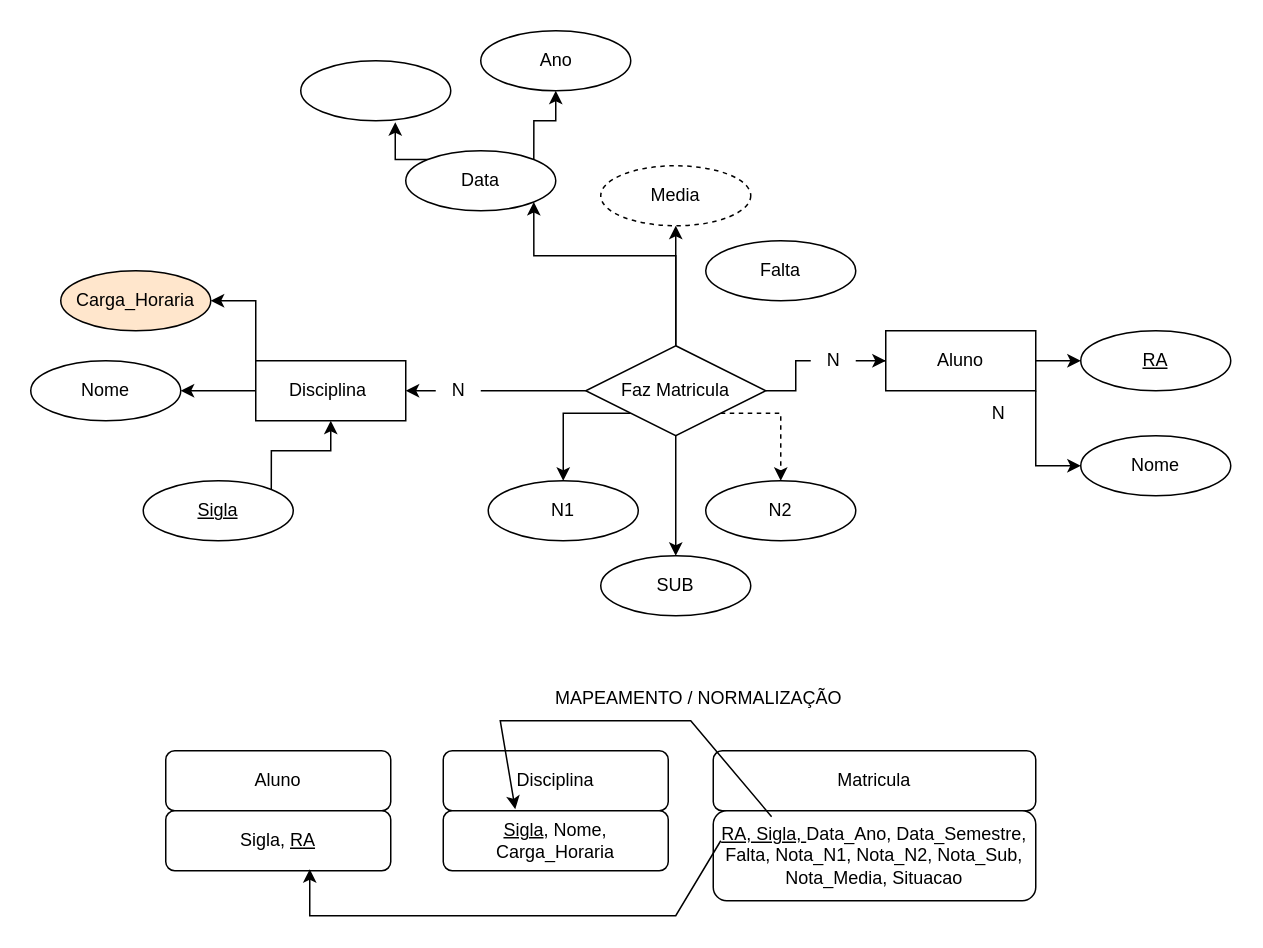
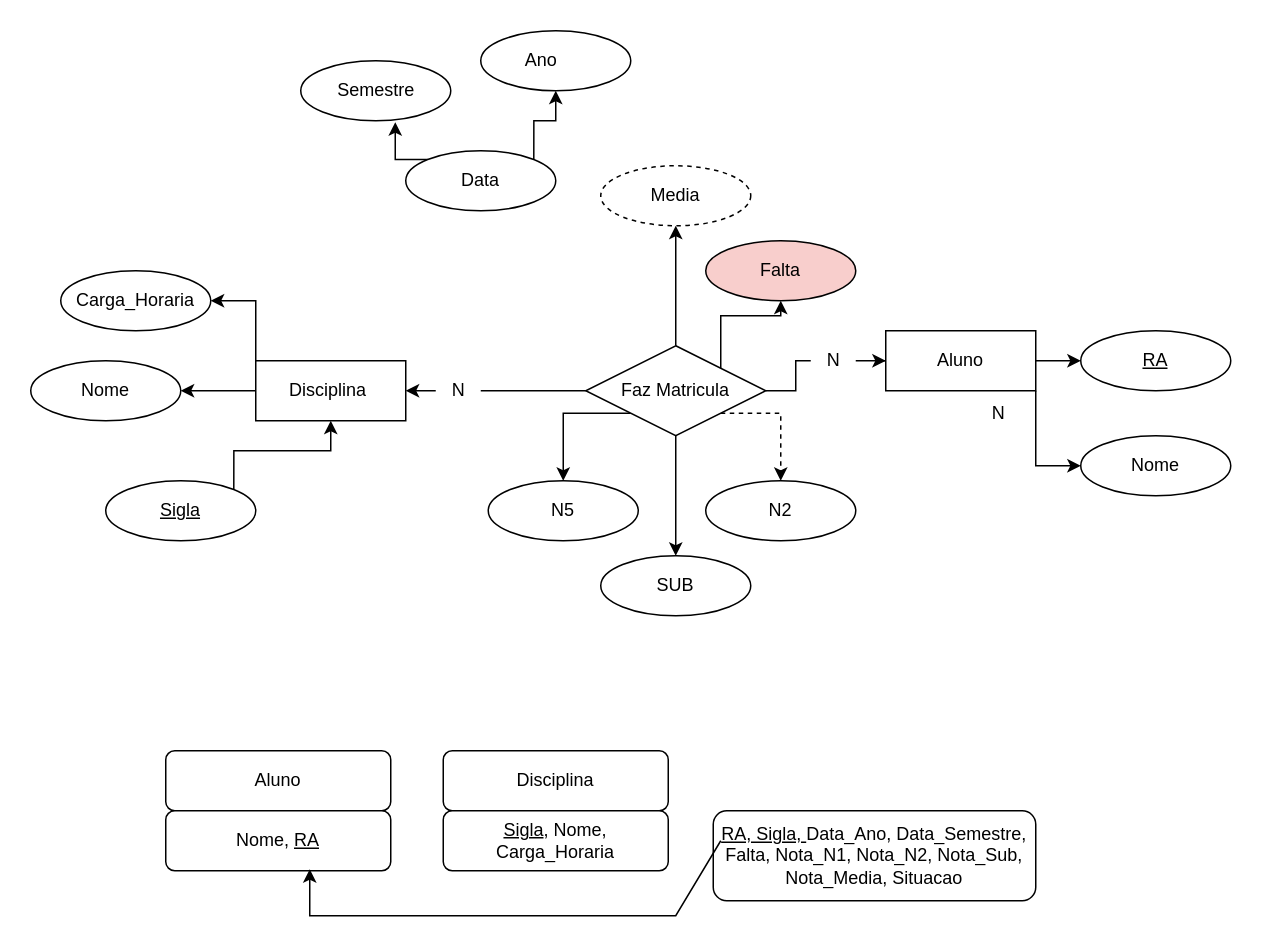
(556, 61) -> (541, 61)
none -> (376, 91)
(581, 256) -> none
(781, 271) -> (781, 271)
(136, 301) -> (136, 301)
none -> (727, 316)
(218, 511) -> (181, 511)
(563, 511) -> (563, 511)
(698, 698) -> none
(619, 721) -> none
(875, 781) -> none
(278, 841) -> (278, 841)
